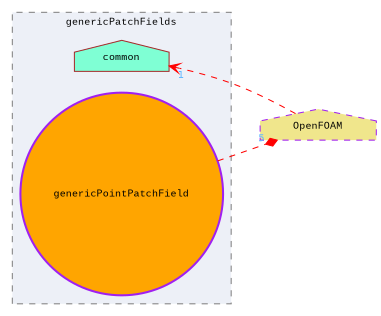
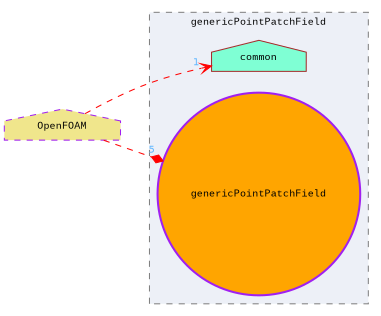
(122, 22) -> (259, 22)
(242, 153) -> (128, 149)
